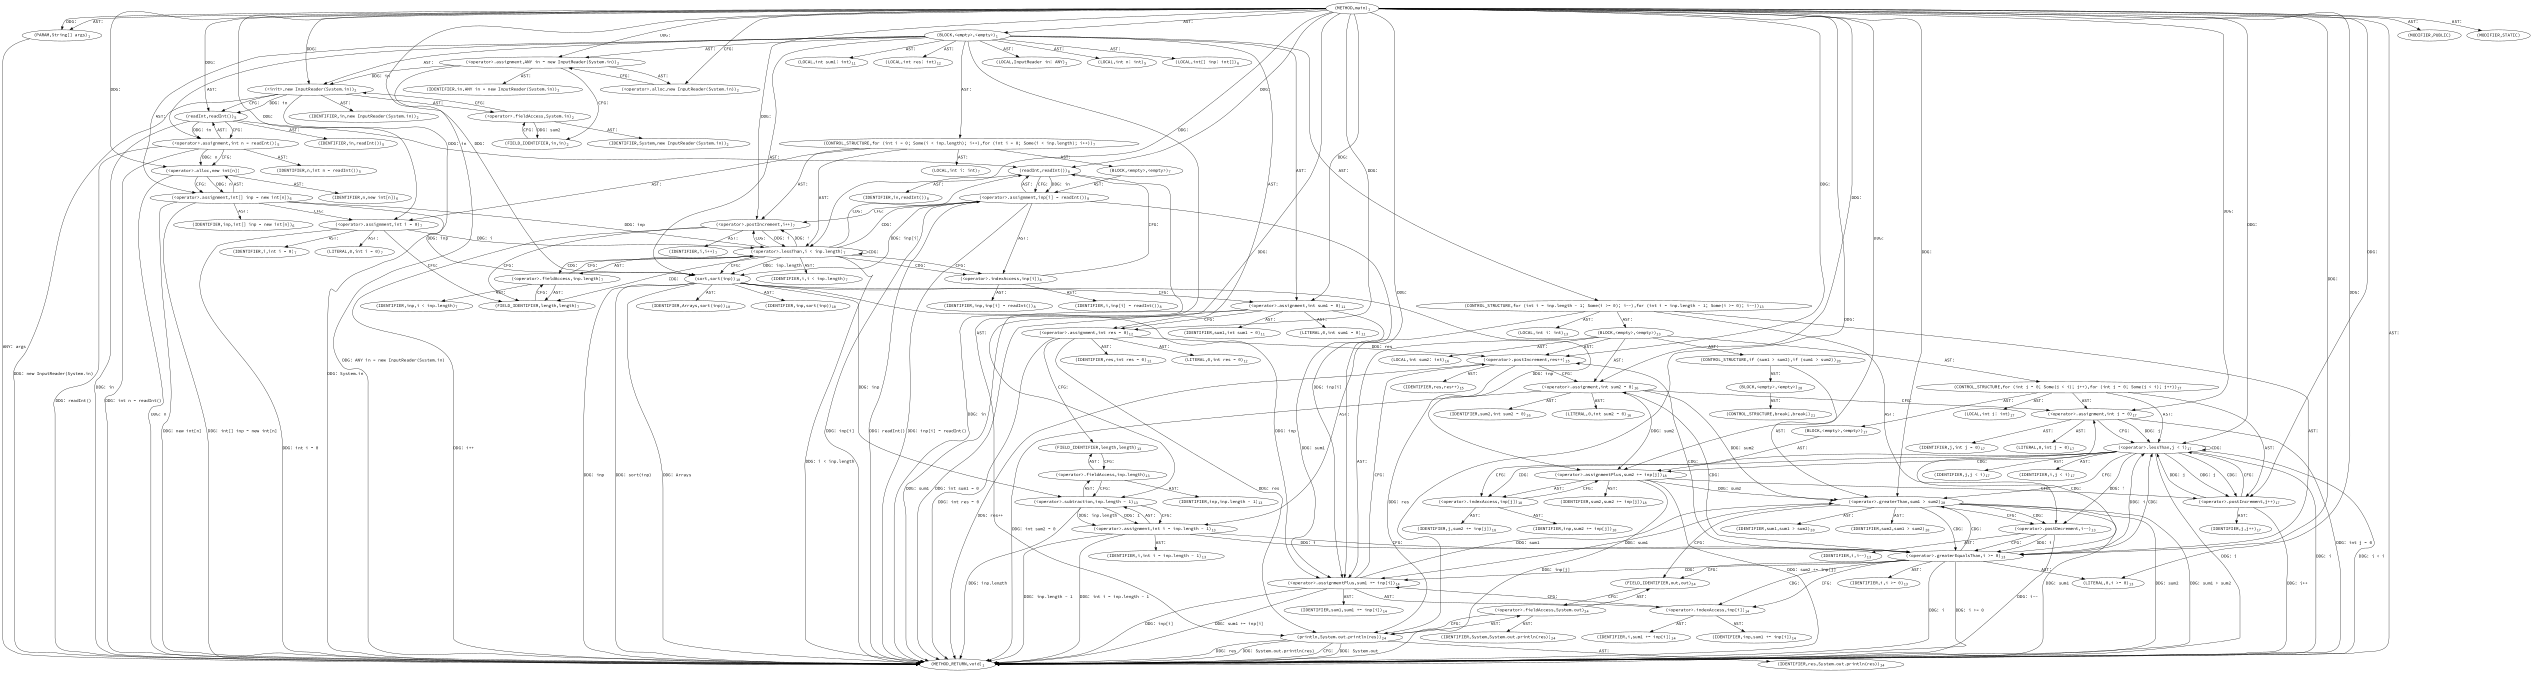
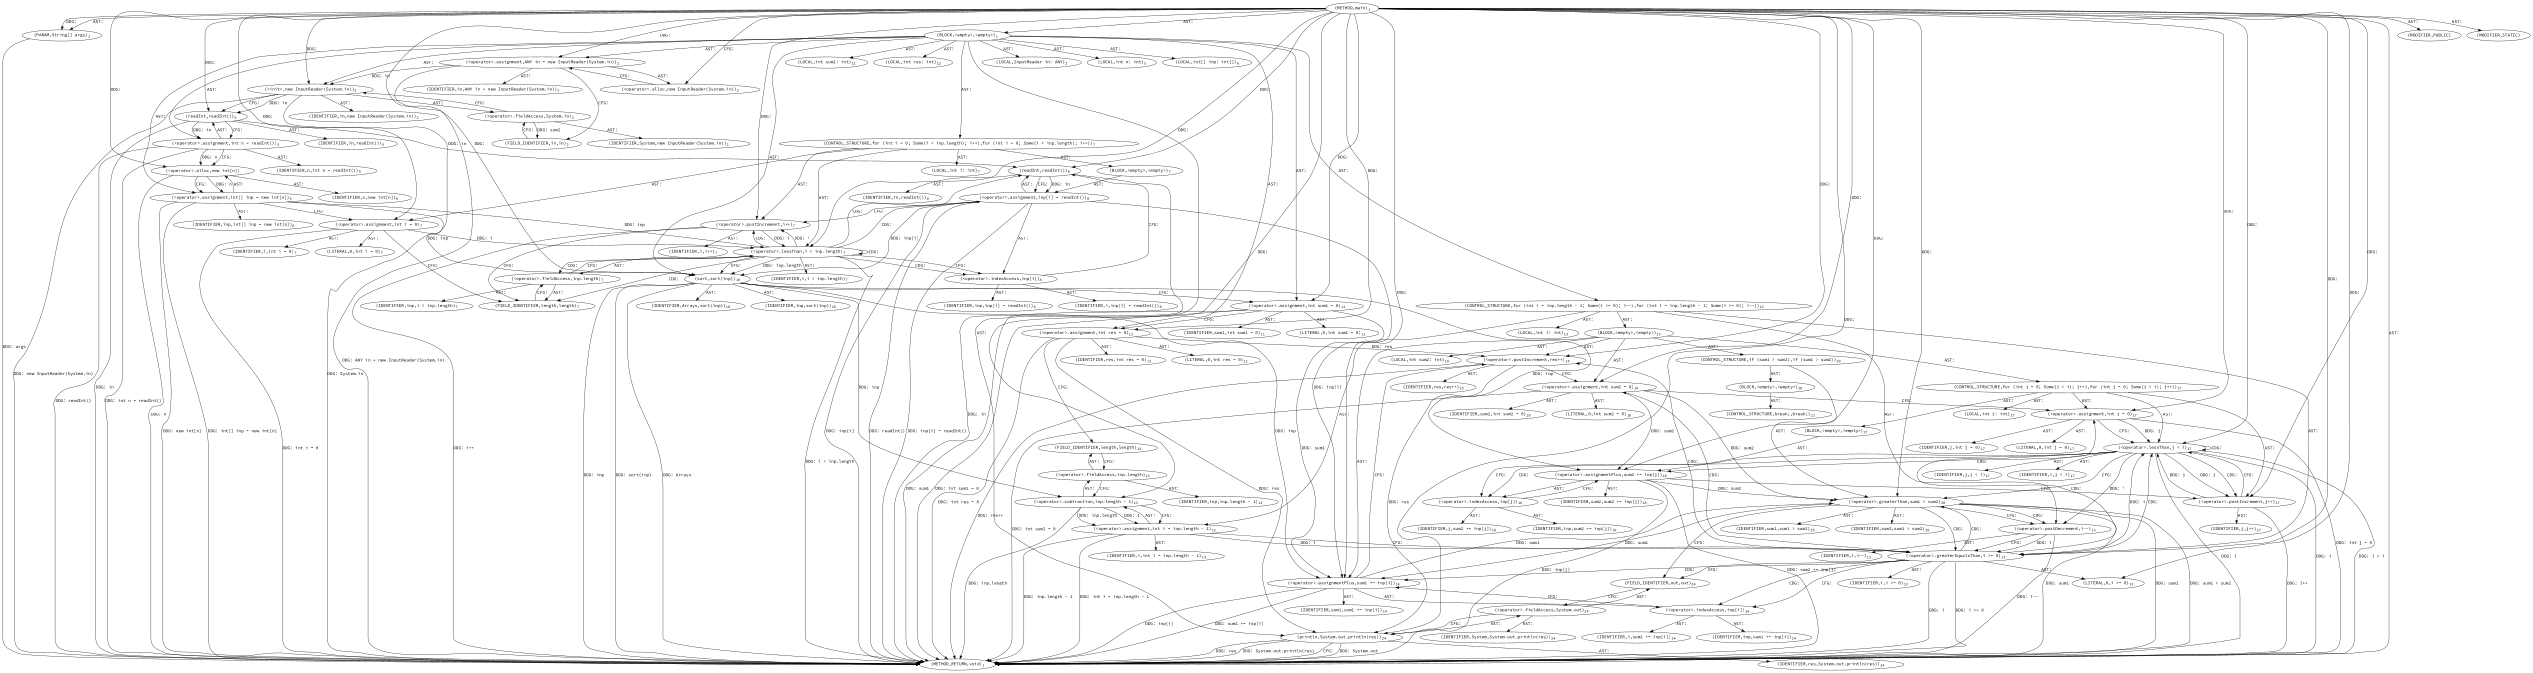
(14, 347) -> (14, 347)
